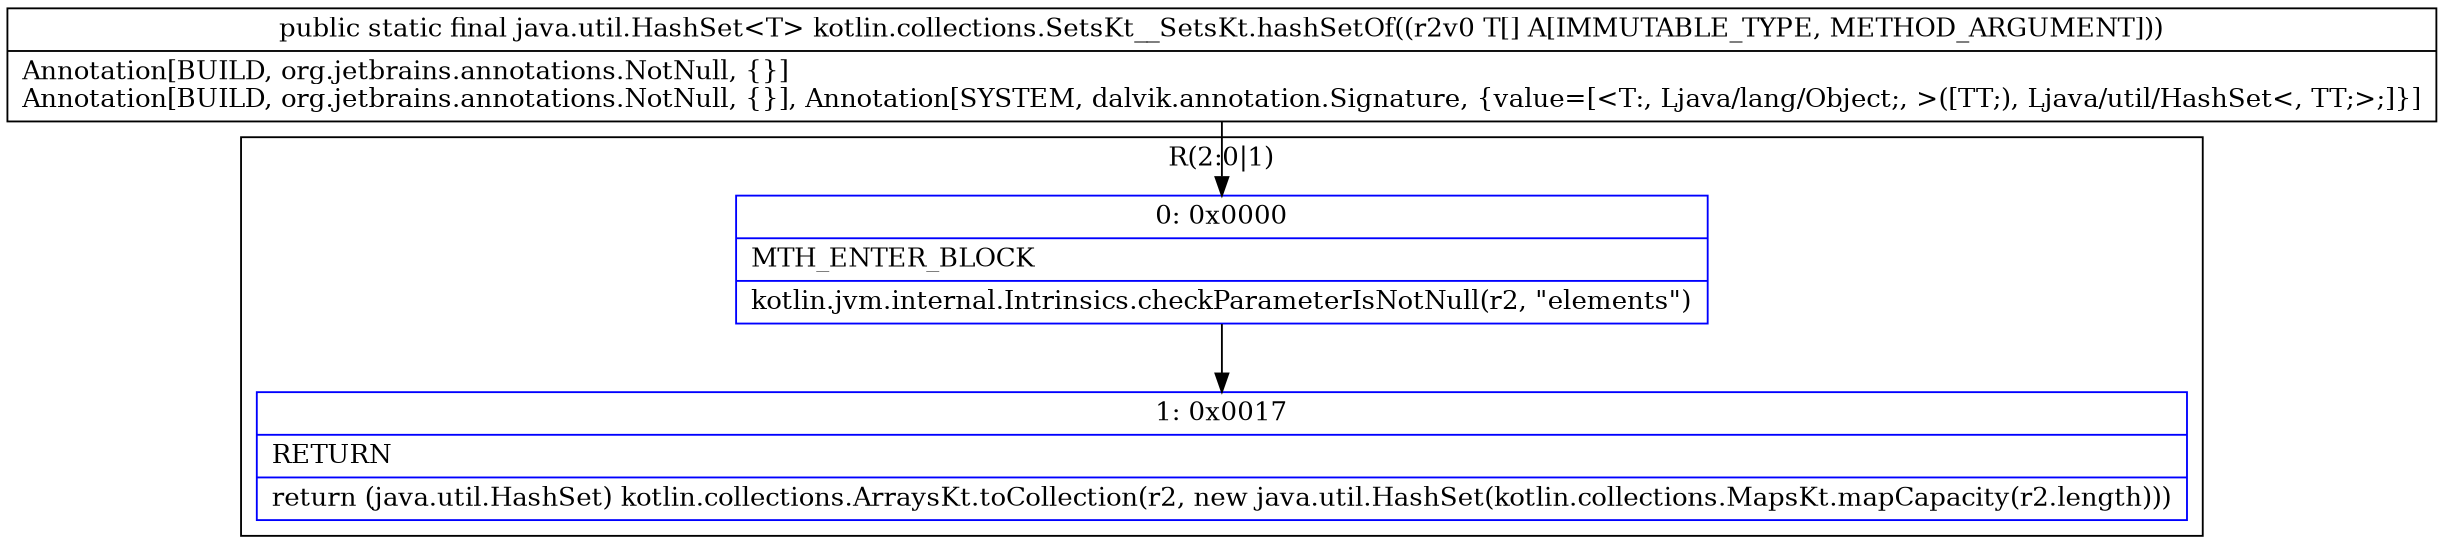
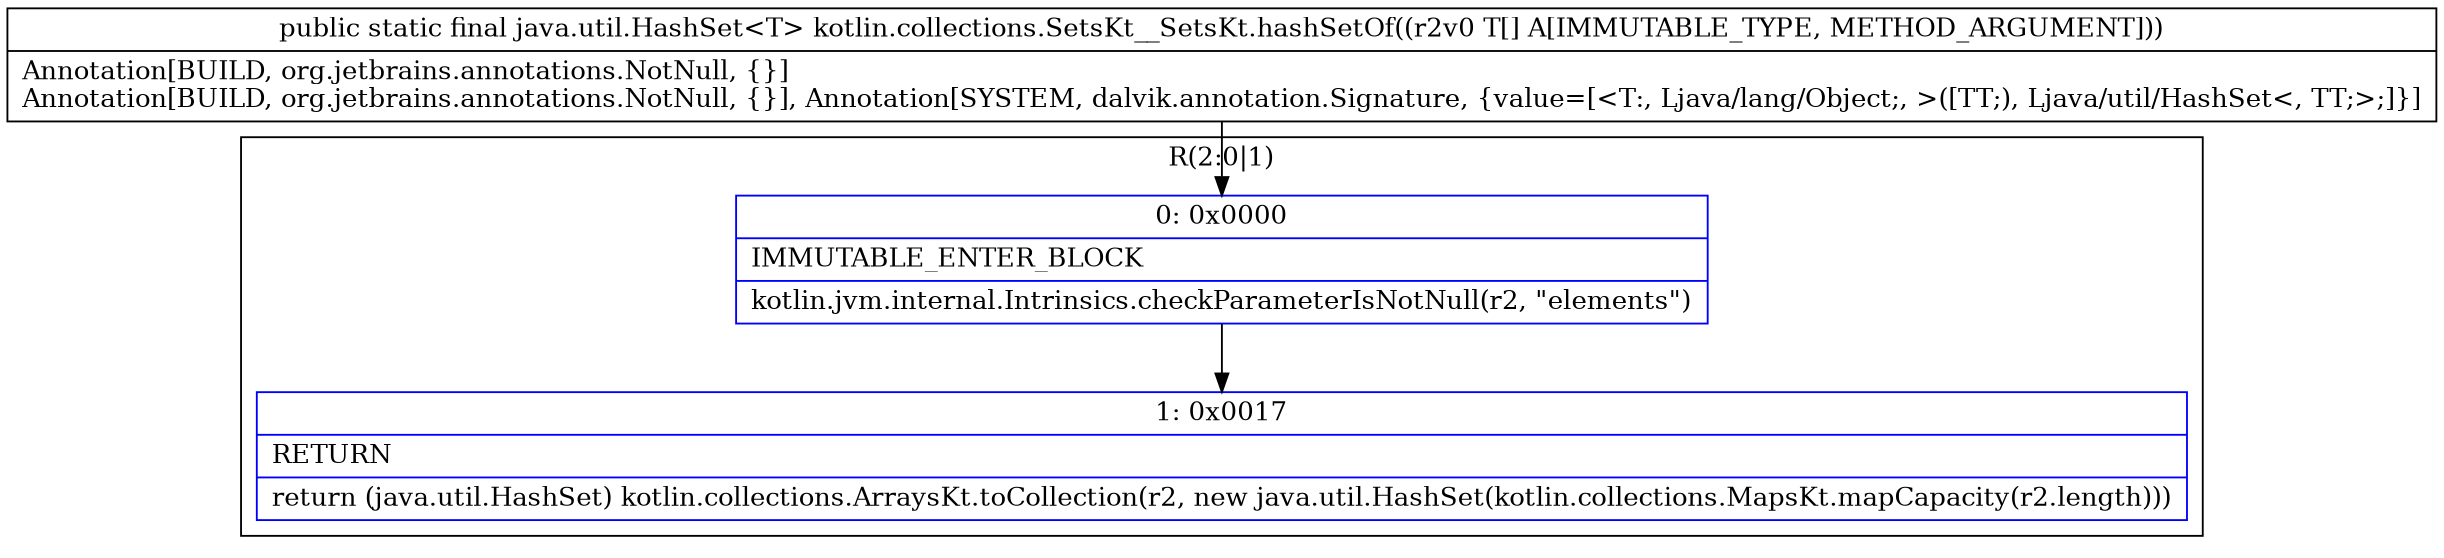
(894, 259) -> (947, 259)
